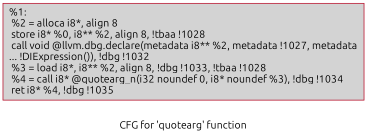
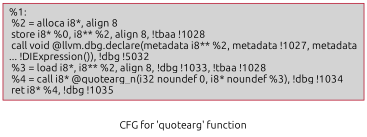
(80, 57) -> (80, 57)
